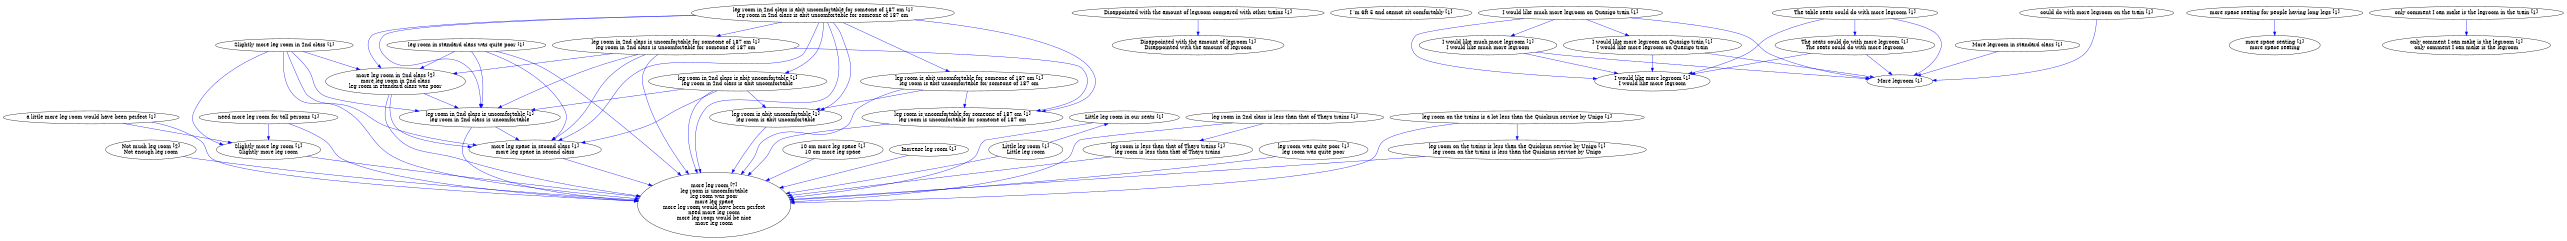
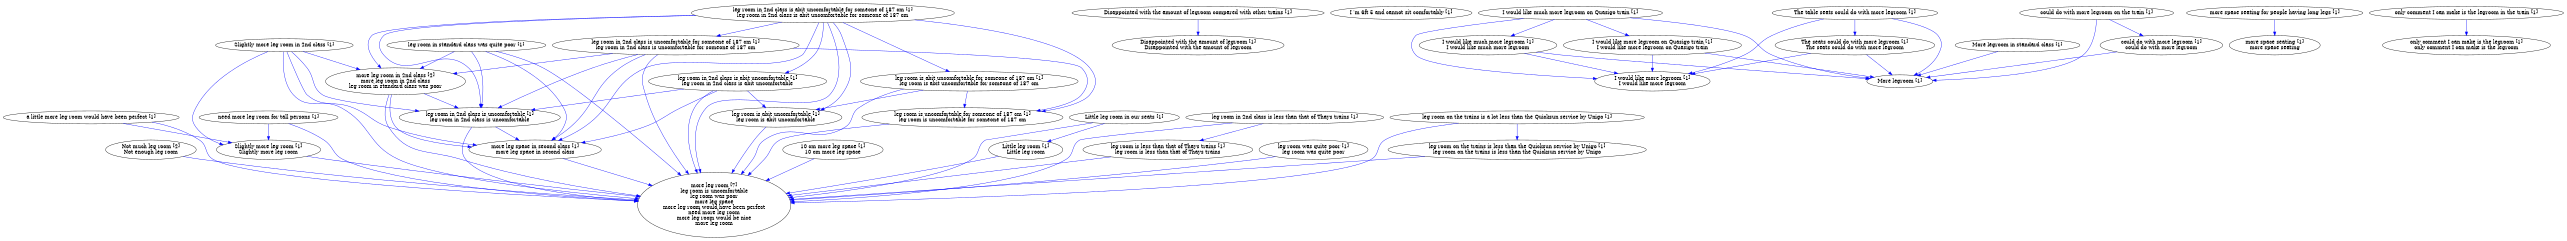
none -> (2161, 45)
(1077, 134) -> (1078, 132)
(929, 150) -> none
